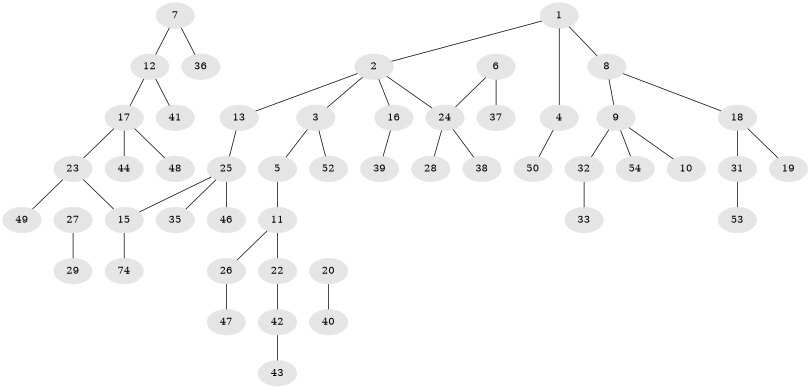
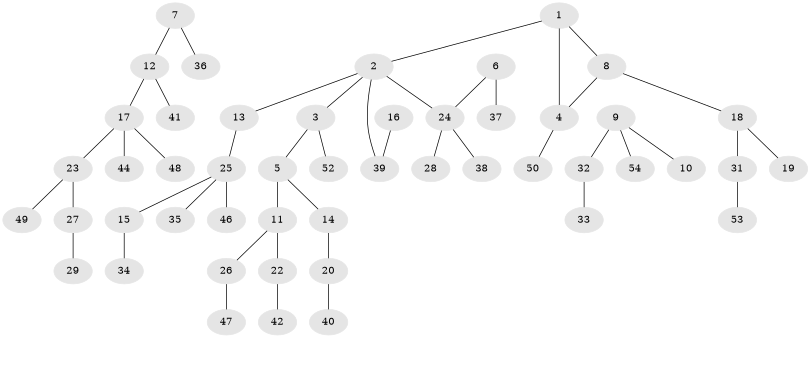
(384, 92) -> (367, 118)
(611, 92) -> (583, 92)
(99, 194) -> (73, 195)
none -> (329, 220)
(124, 271) -> (124, 271)
(278, 373) -> none
